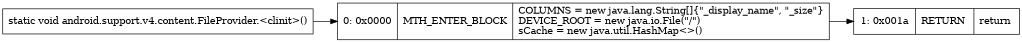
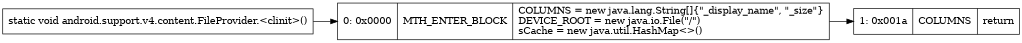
(943, 21) -> (945, 21)
